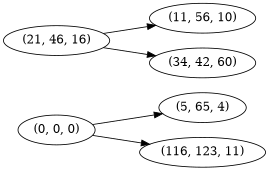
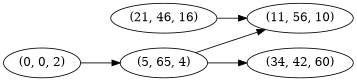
none -> (226, 42)
(125, 51) -> (223, 63)
(57, 130) -> (42, 63)
(203, 152) -> none
